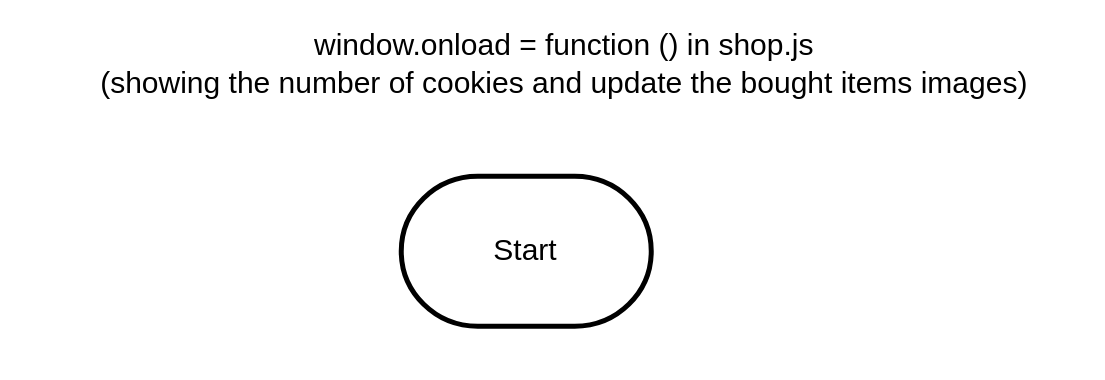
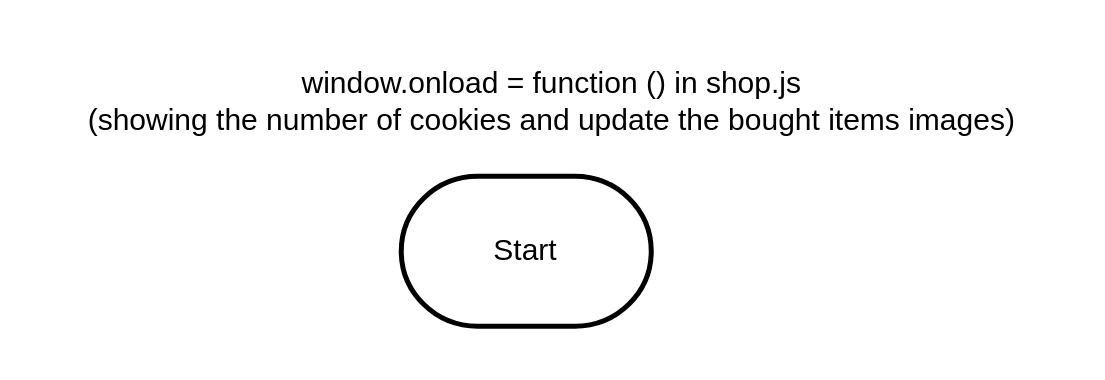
(564, 64) -> (551, 101)
